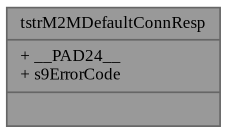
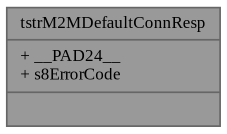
(71, 74) -> (71, 74)
